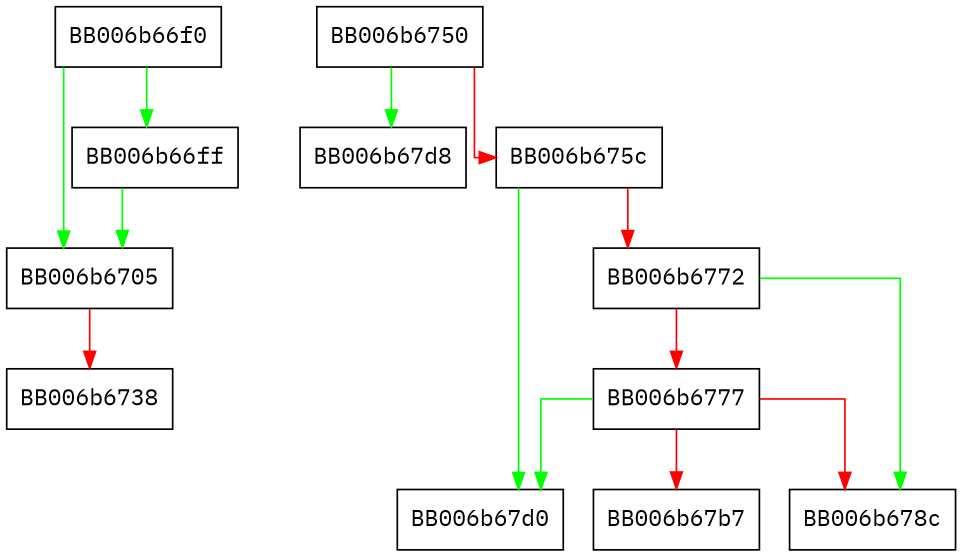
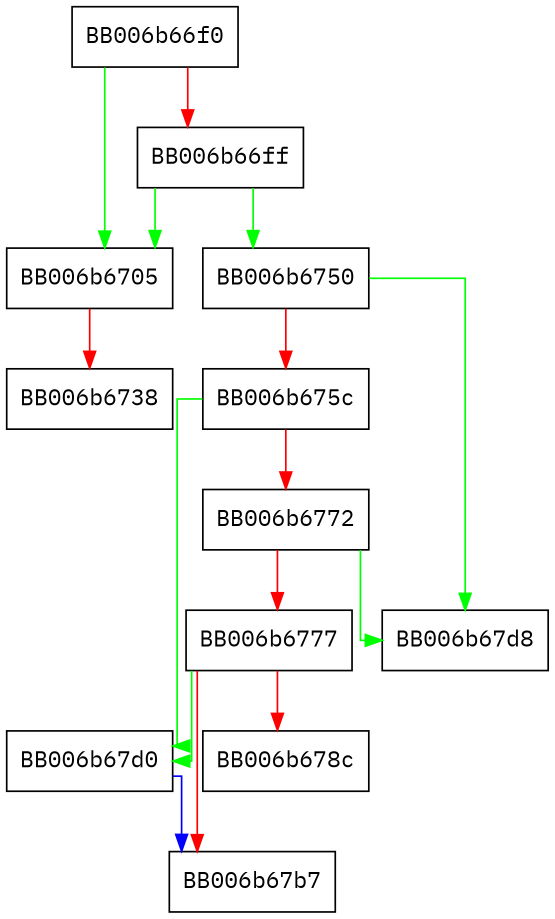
(147, 89) -> (188, 89)
none -> (253, 209)
(900, 305) -> (360, 598)
none -> (182, 801)
